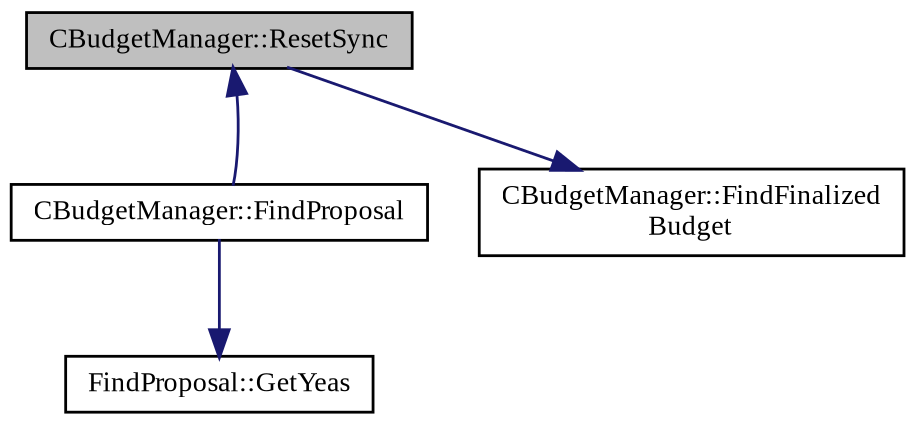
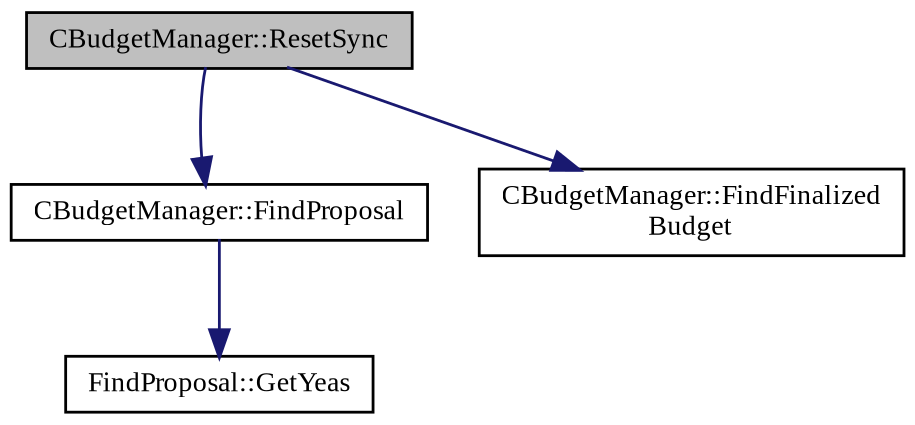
(238, 141) -> (201, 112)
